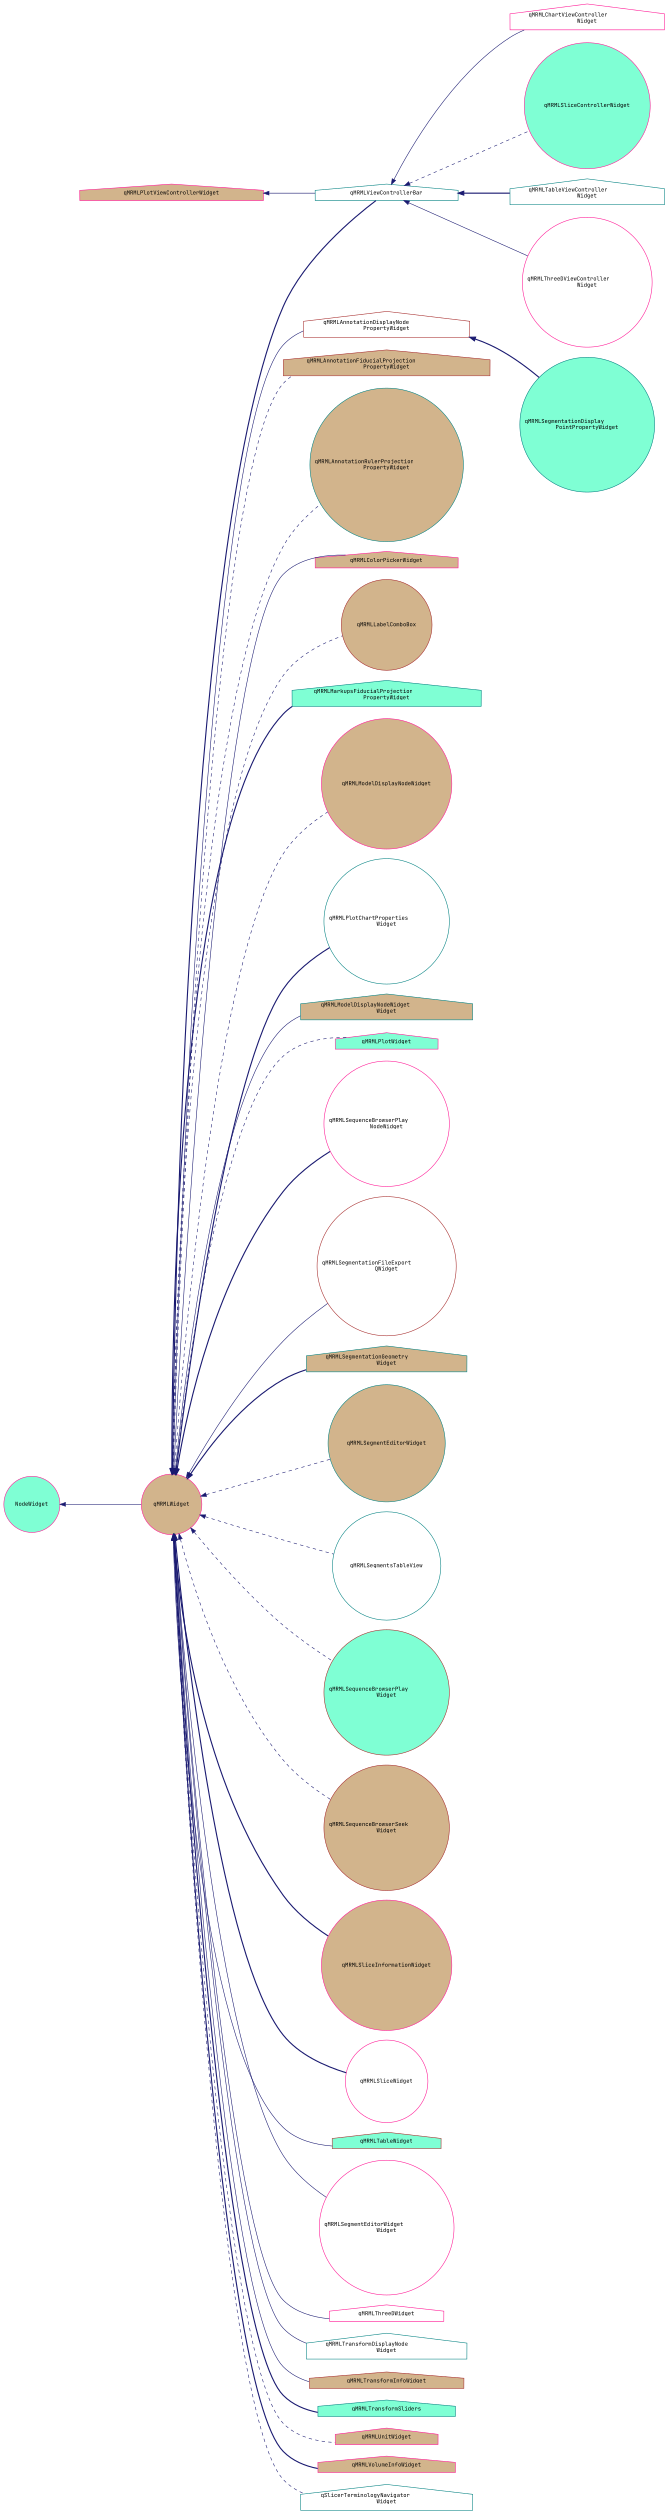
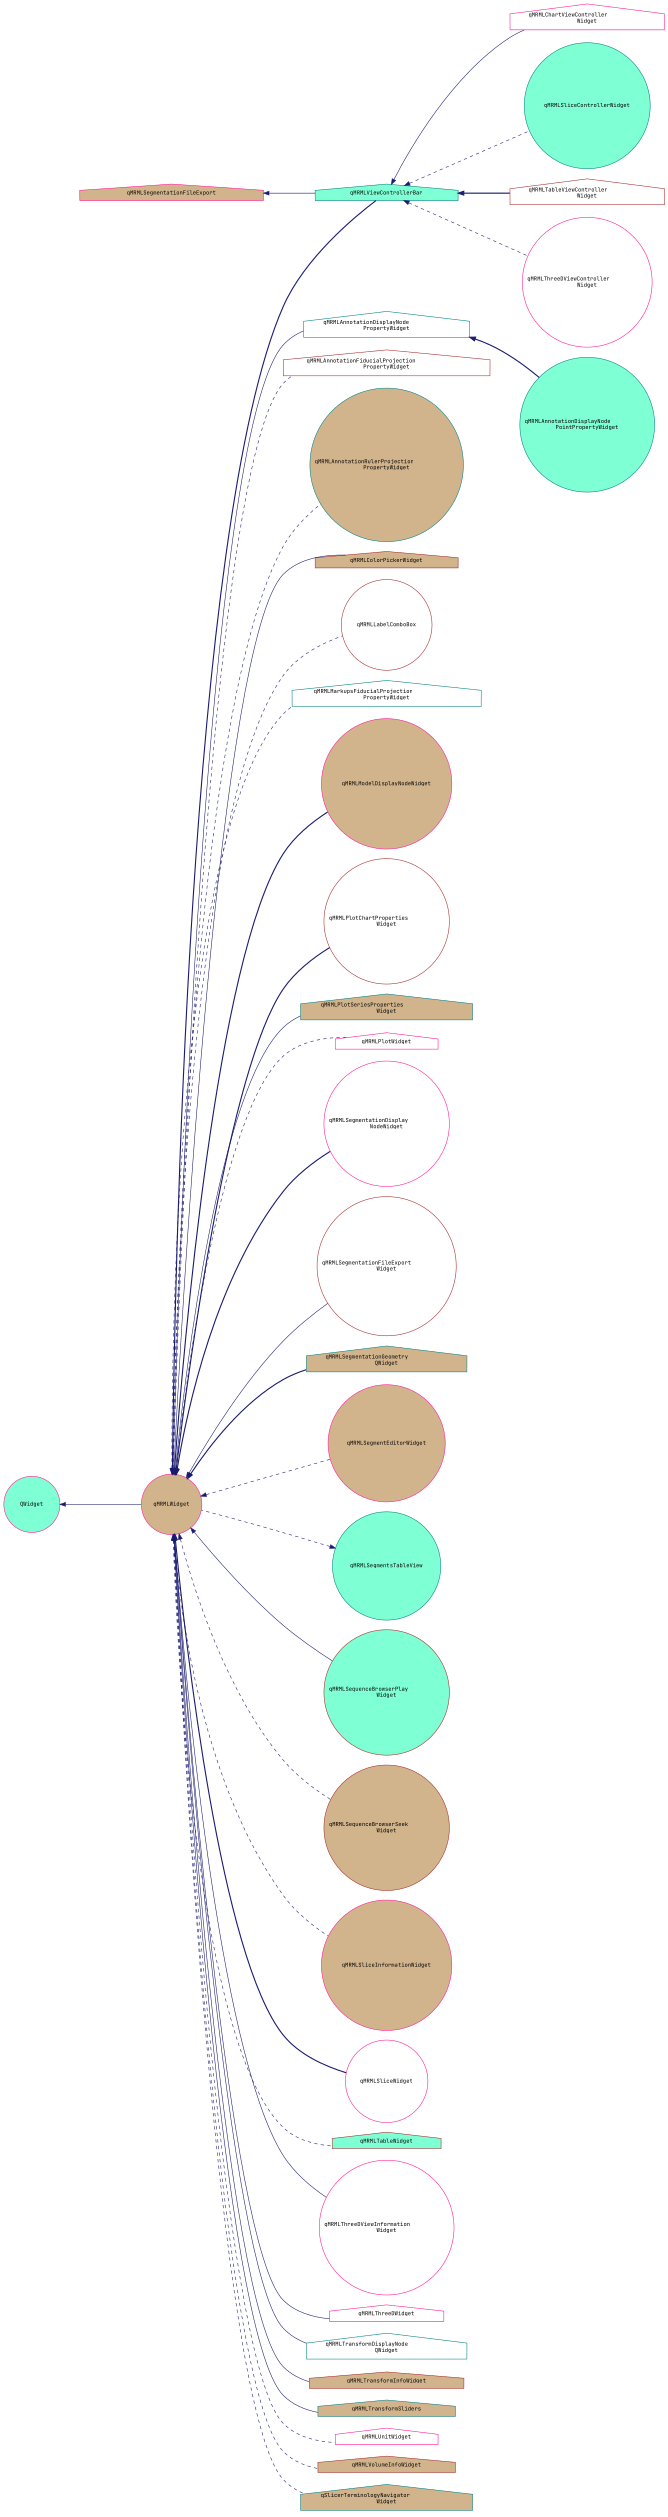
(587, 106) -> (587, 106)
(172, 193) -> (172, 193)
(387, 193) -> (387, 193)
(587, 193) -> (587, 193)
(468, 229) -> (468, 229)
(387, 326) -> (387, 326)
(387, 364) -> (387, 364)
(587, 425) -> (587, 425)
(387, 561) -> (387, 561)
(387, 625) -> (387, 625)
(387, 695) -> (387, 695)
(387, 921) -> (387, 921)
(387, 1008) -> (387, 1008)
(387, 1042) -> (387, 1042)
(188, 1077) -> (188, 1077)
(387, 1124) -> (387, 1124)
(212, 1126) -> (212, 1126)
(387, 1266) -> (387, 1266)
(387, 1360) -> (387, 1360)
(387, 1443) -> (387, 1443)
(32, 1504) -> (32, 1504)
(269, 1536) -> (266, 1528)
(387, 1566) -> (387, 1566)
(258, 1602) -> (258, 1602)
(215, 1754) -> (215, 1754)
(218, 1965) -> (218, 1965)
(206, 2019) -> (206, 2019)
(225, 2149) -> (225, 2149)
(387, 2228) -> (387, 2228)
(387, 2348) -> (387, 2348)
(387, 2409) -> (387, 2409)
(387, 2437) -> (387, 2437)
(387, 2465) -> (387, 2465)
(387, 2499) -> (387, 2499)
